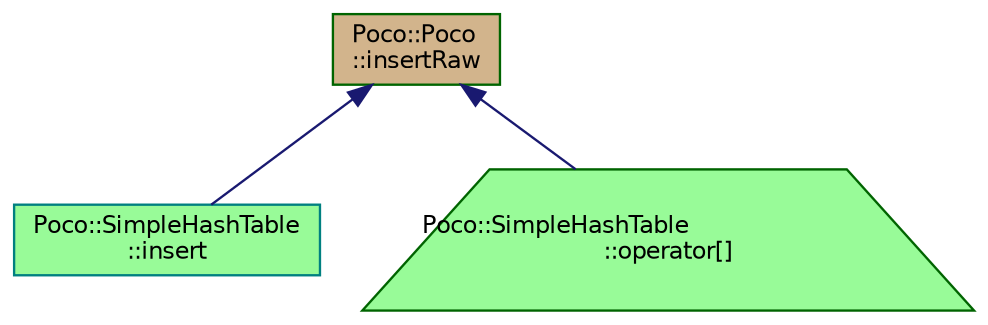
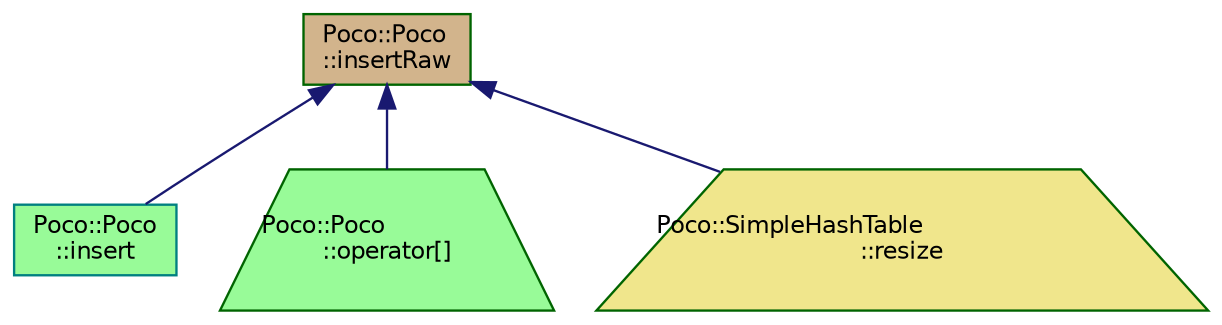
(167, 240) -> (95, 240)
(668, 240) -> (387, 240)
none -> (902, 240)
